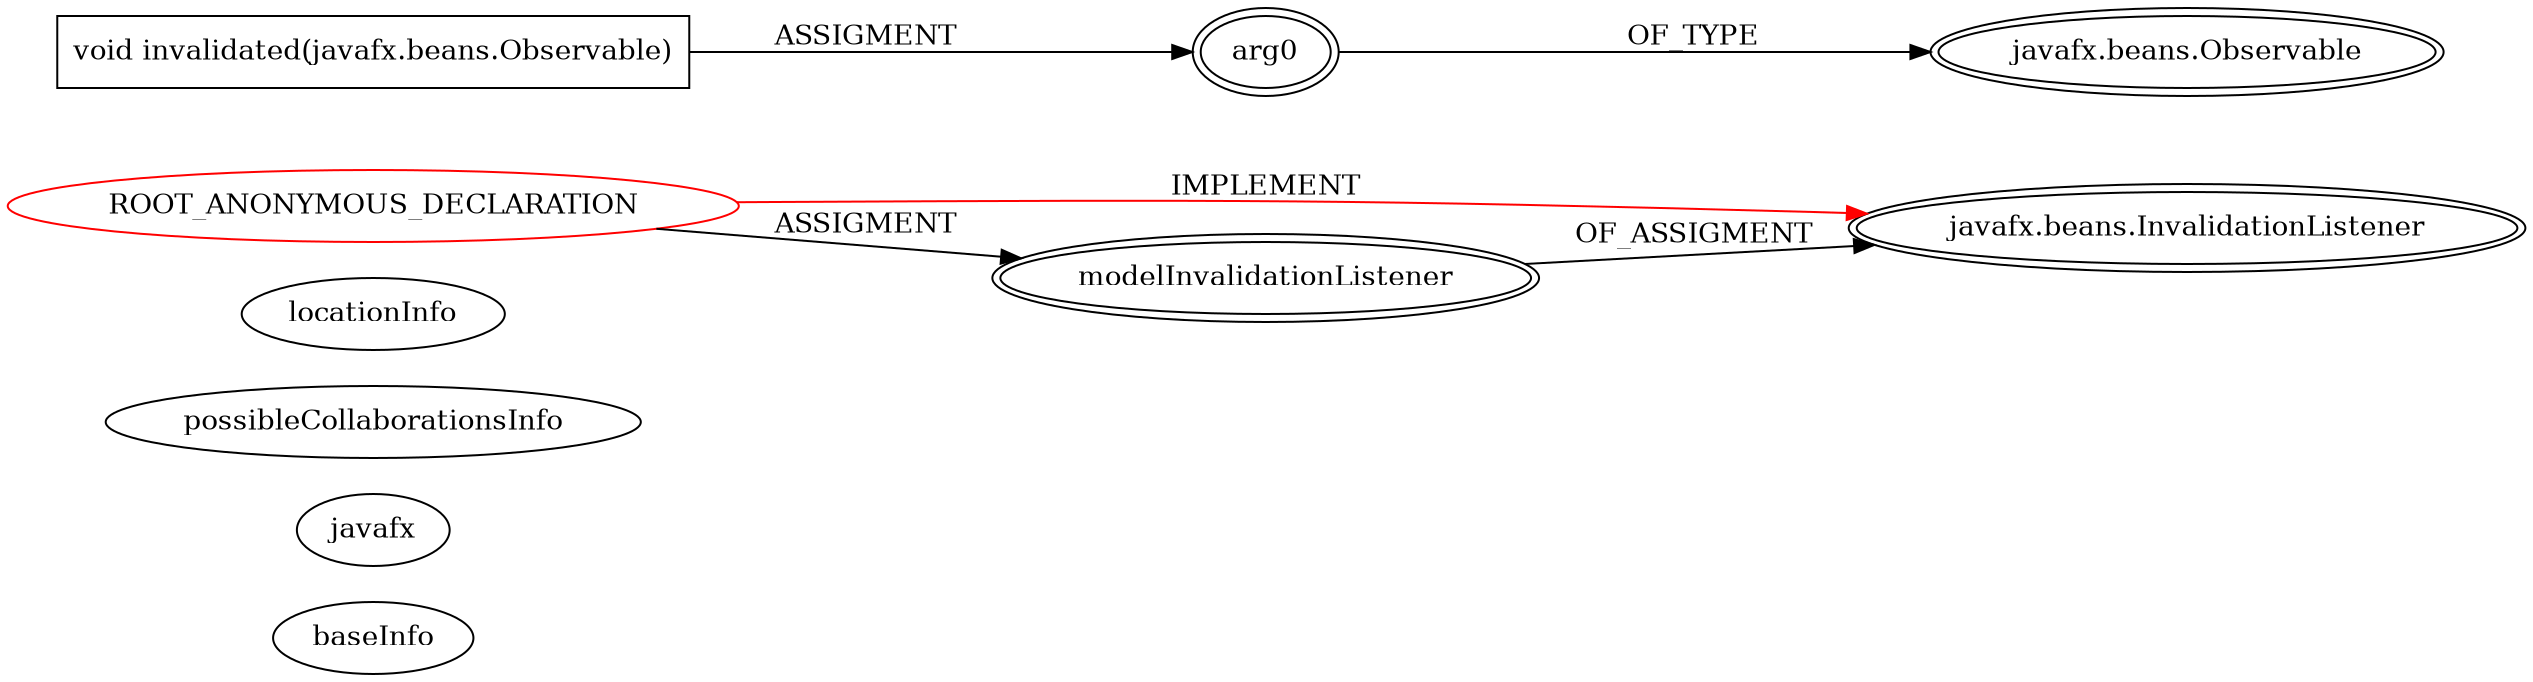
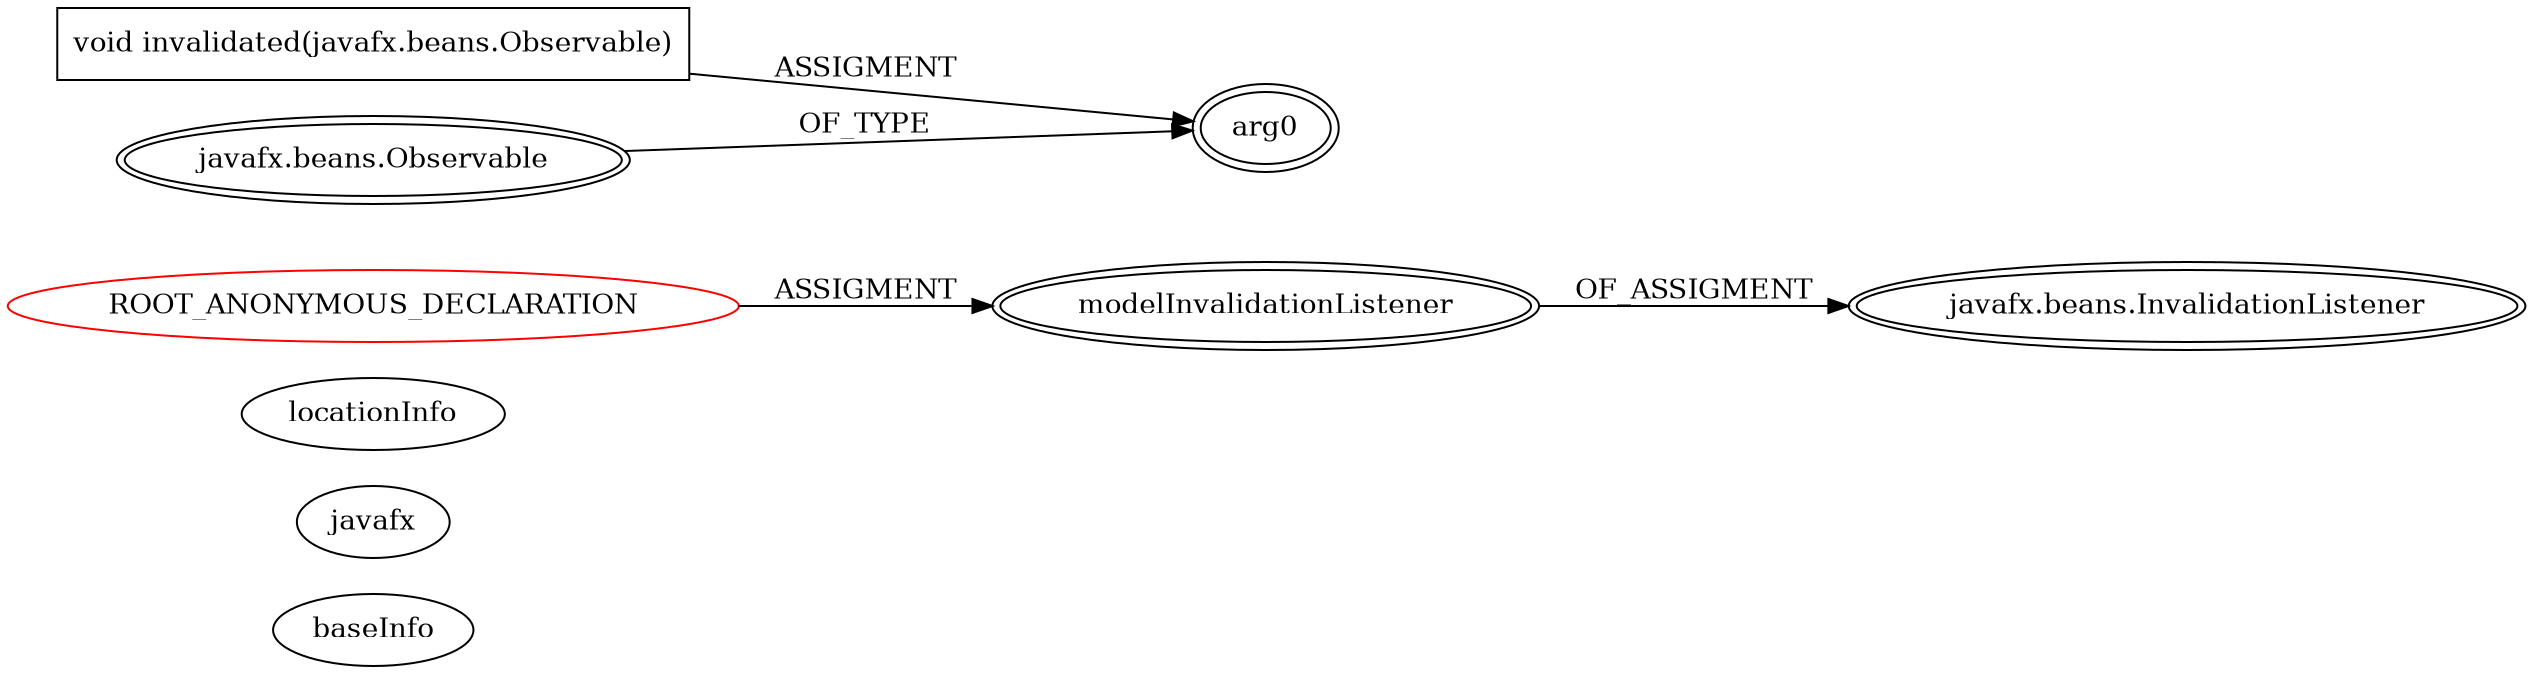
(1625, 52) -> (898, 141)
(1292, 201) -> none
(373, 422) -> none
